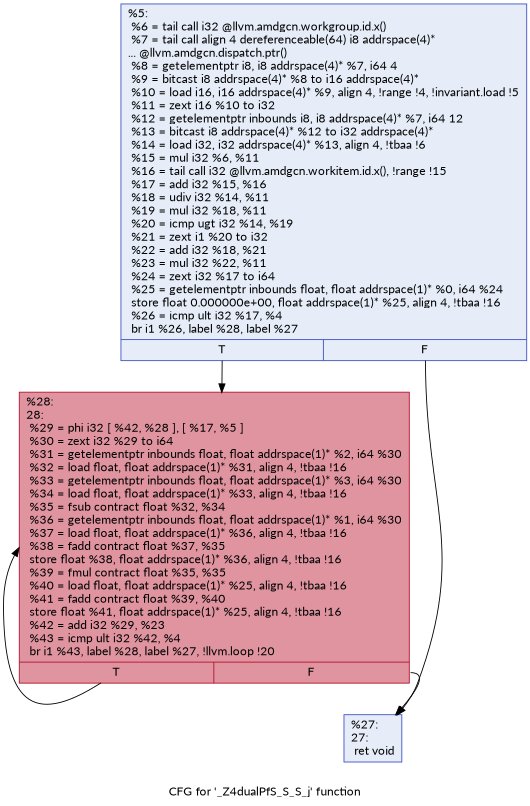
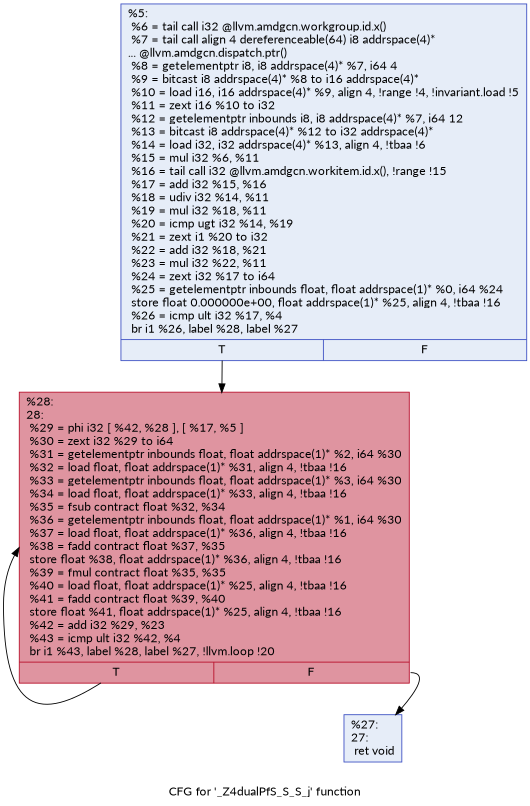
(441, 538) -> none
